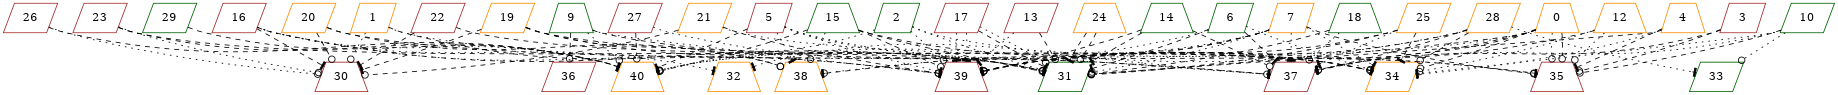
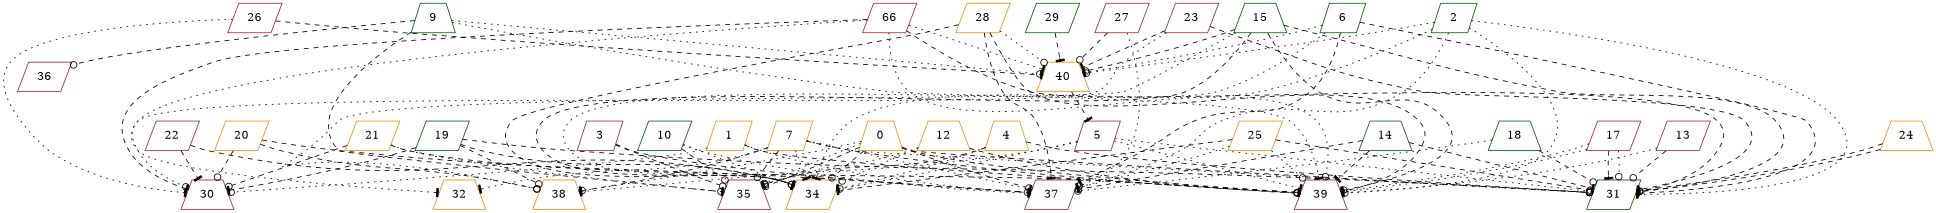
(239, 18) -> (890, 18)
(507, 18) -> (442, 136)
(726, 39) -> (1079, 105)
(1193, 53) -> (1286, 163)
(180, 57) -> (7, 70)
(1717, 77) -> none
none -> (1277, 87)
